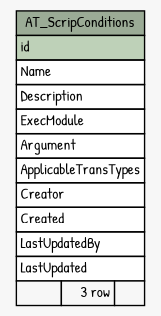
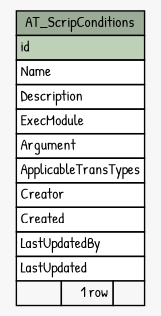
(95, 293) -> (95, 293)
